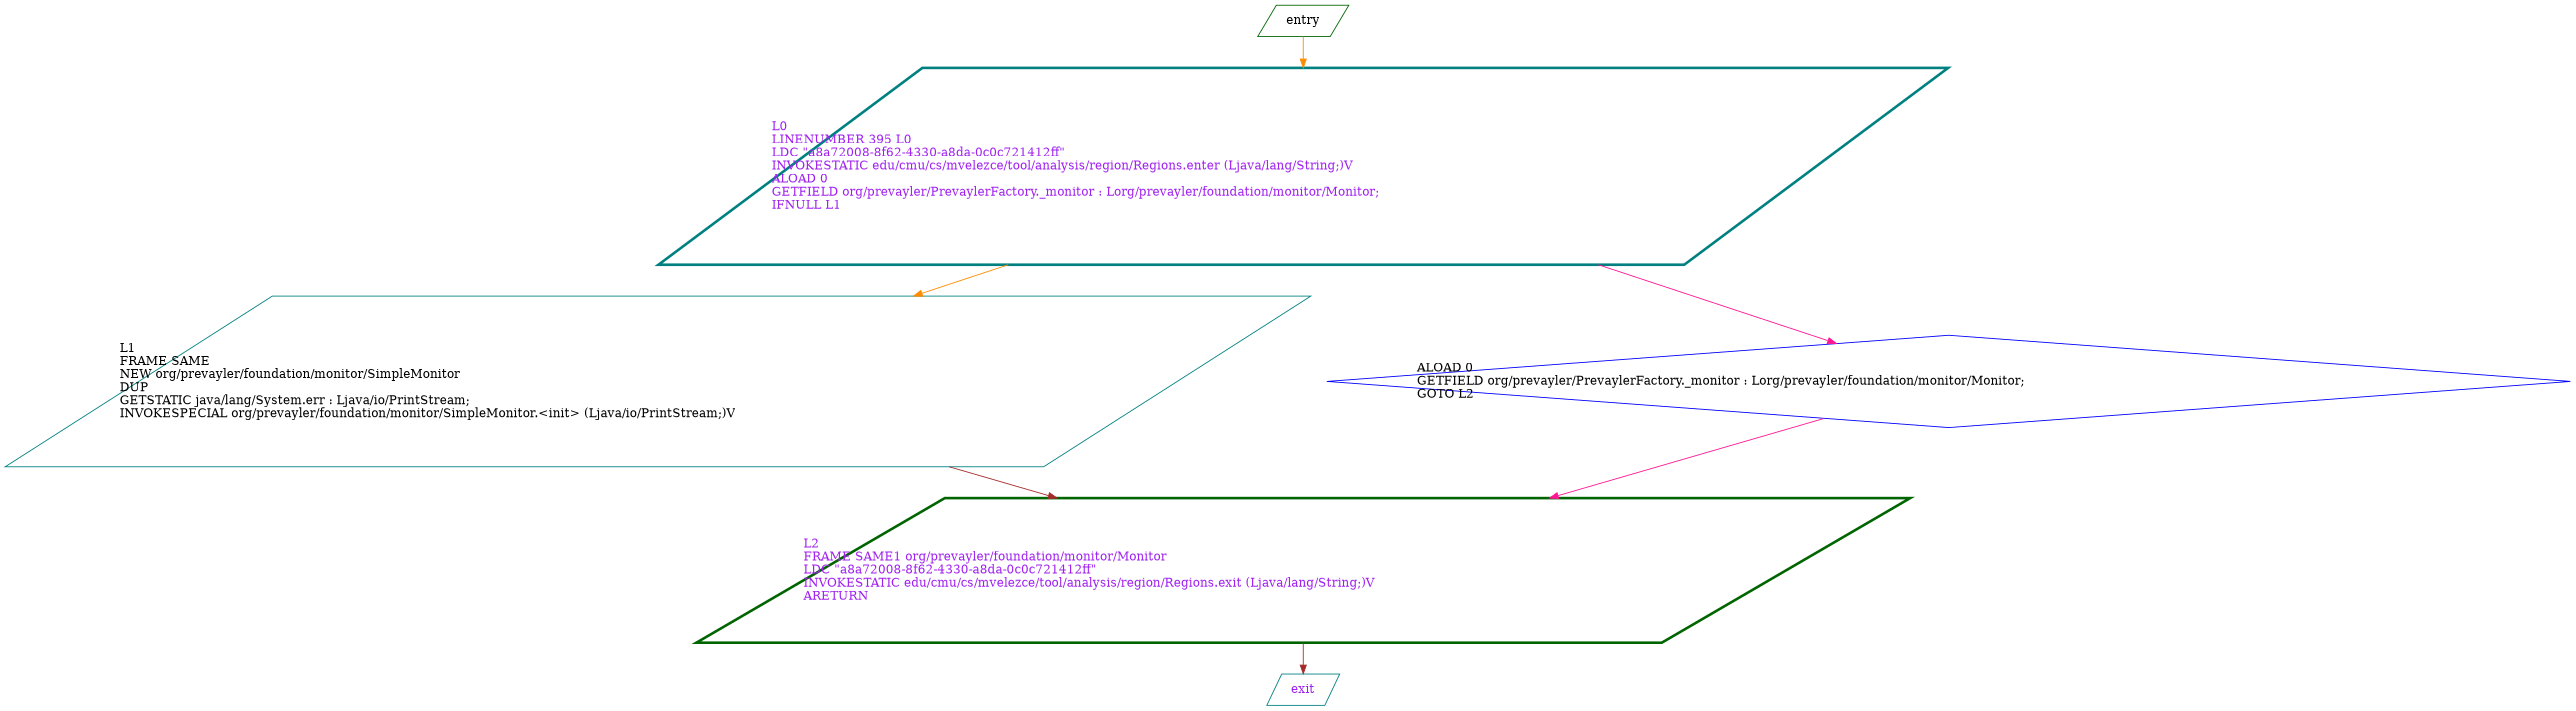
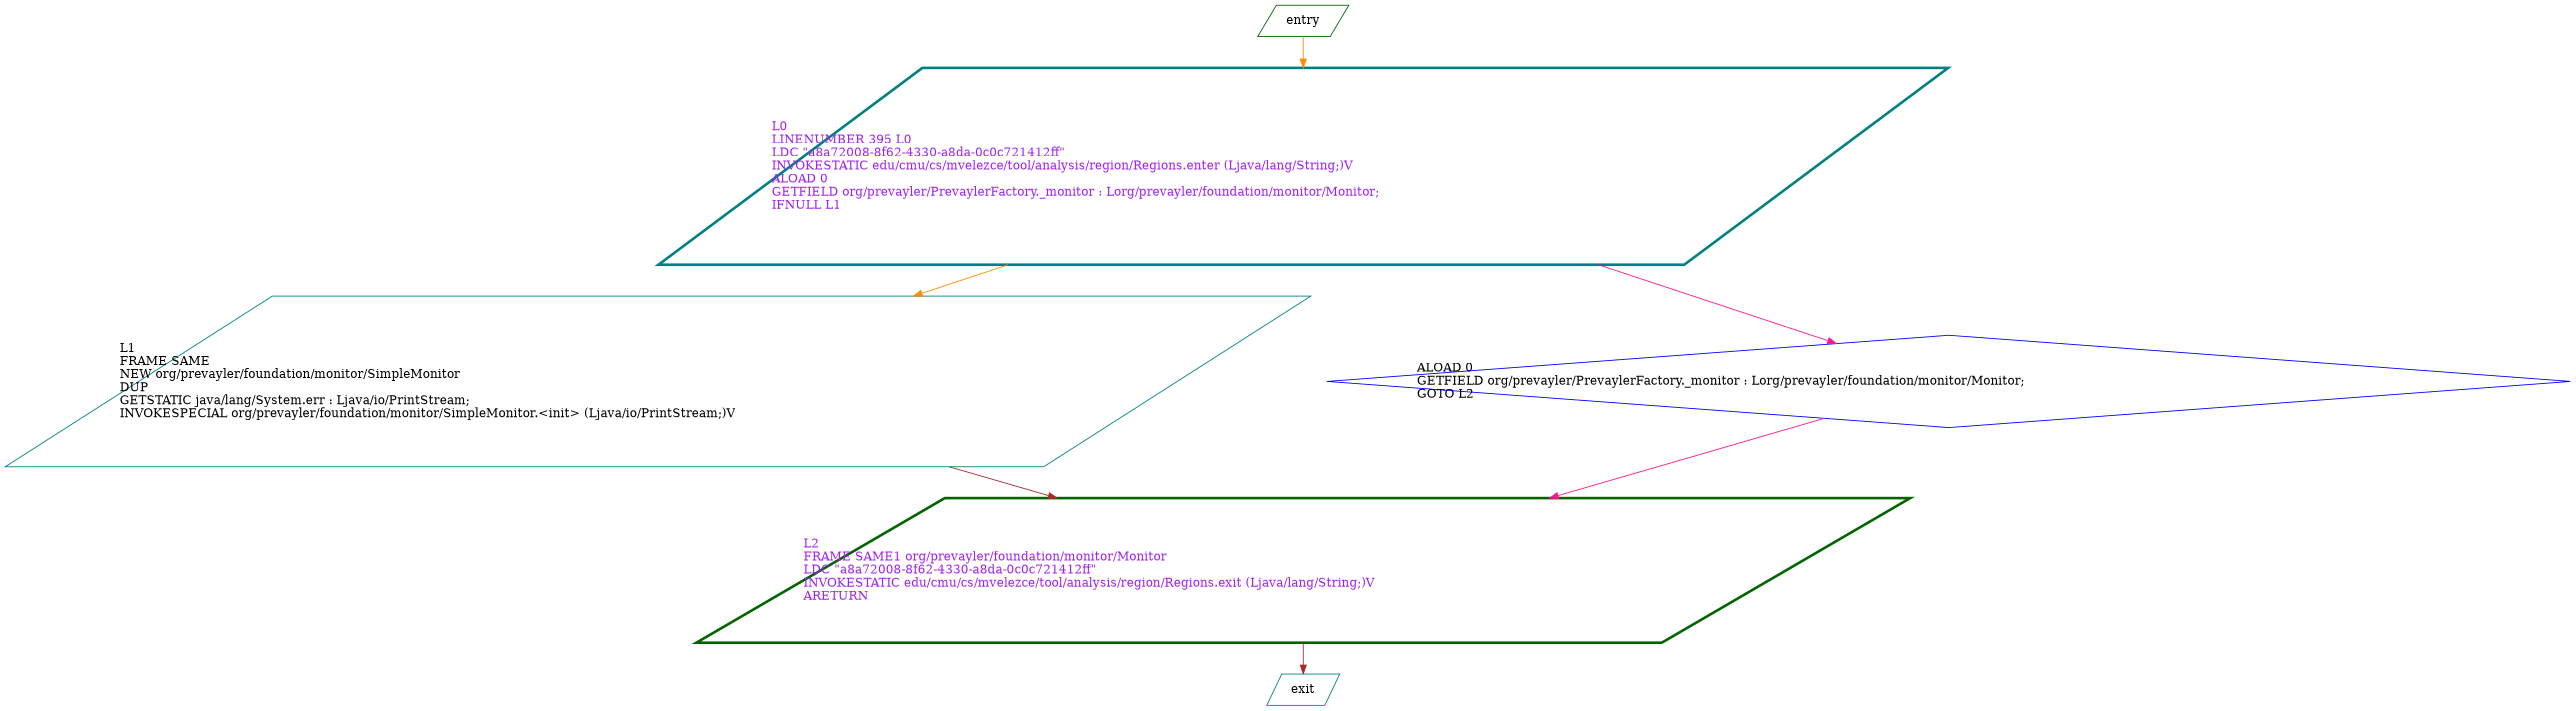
(1303, 690) -> (1303, 690)
